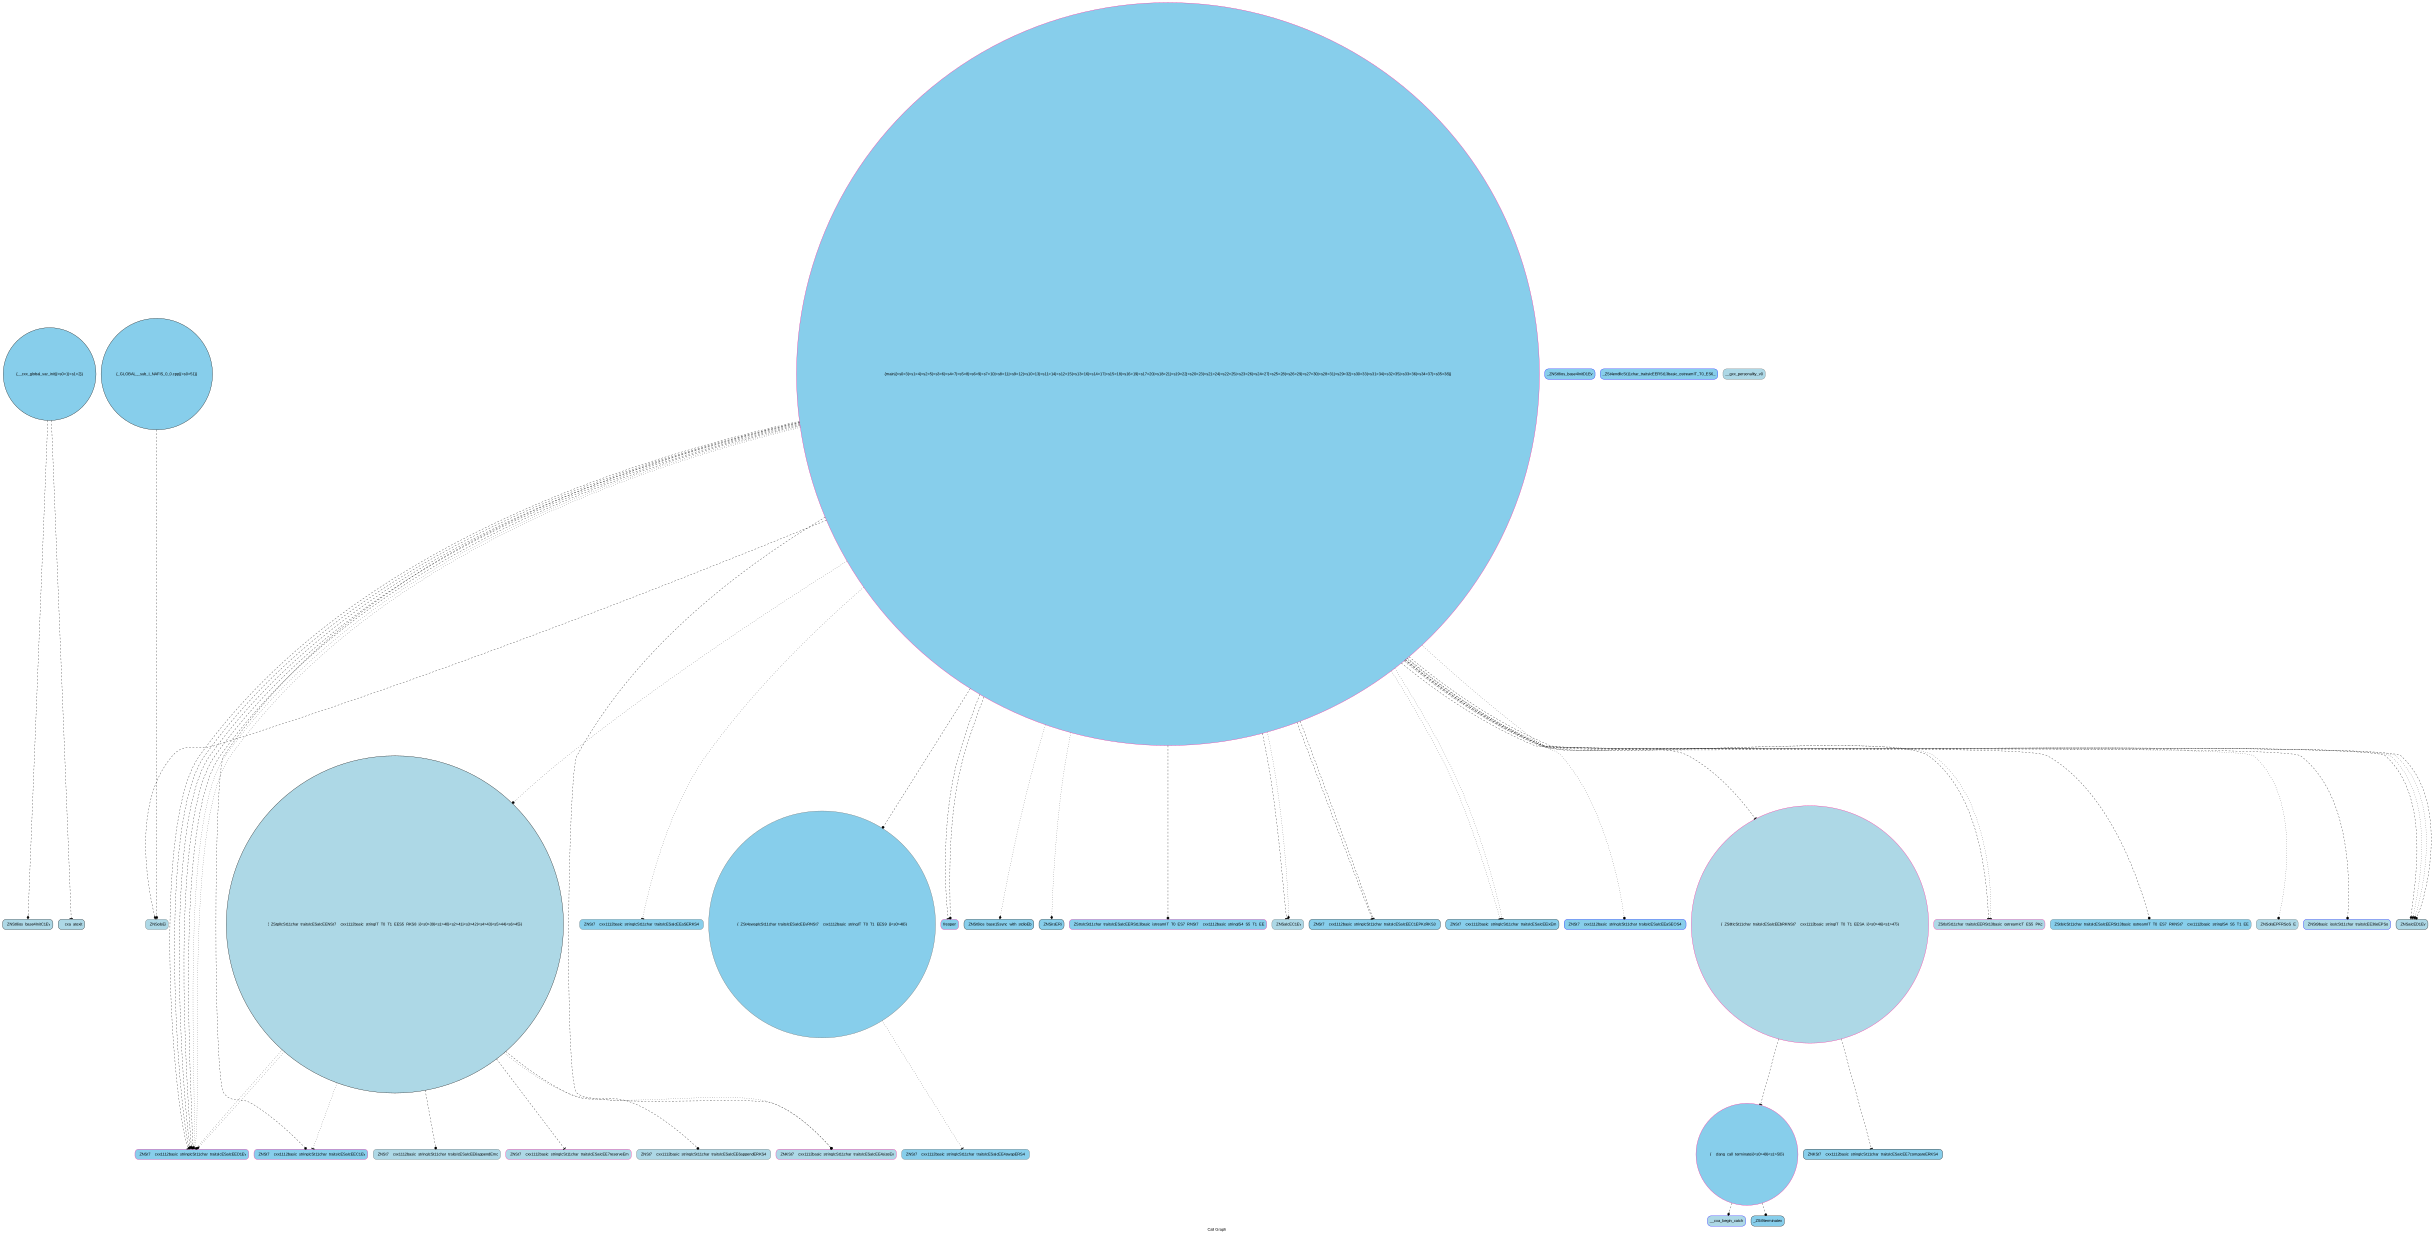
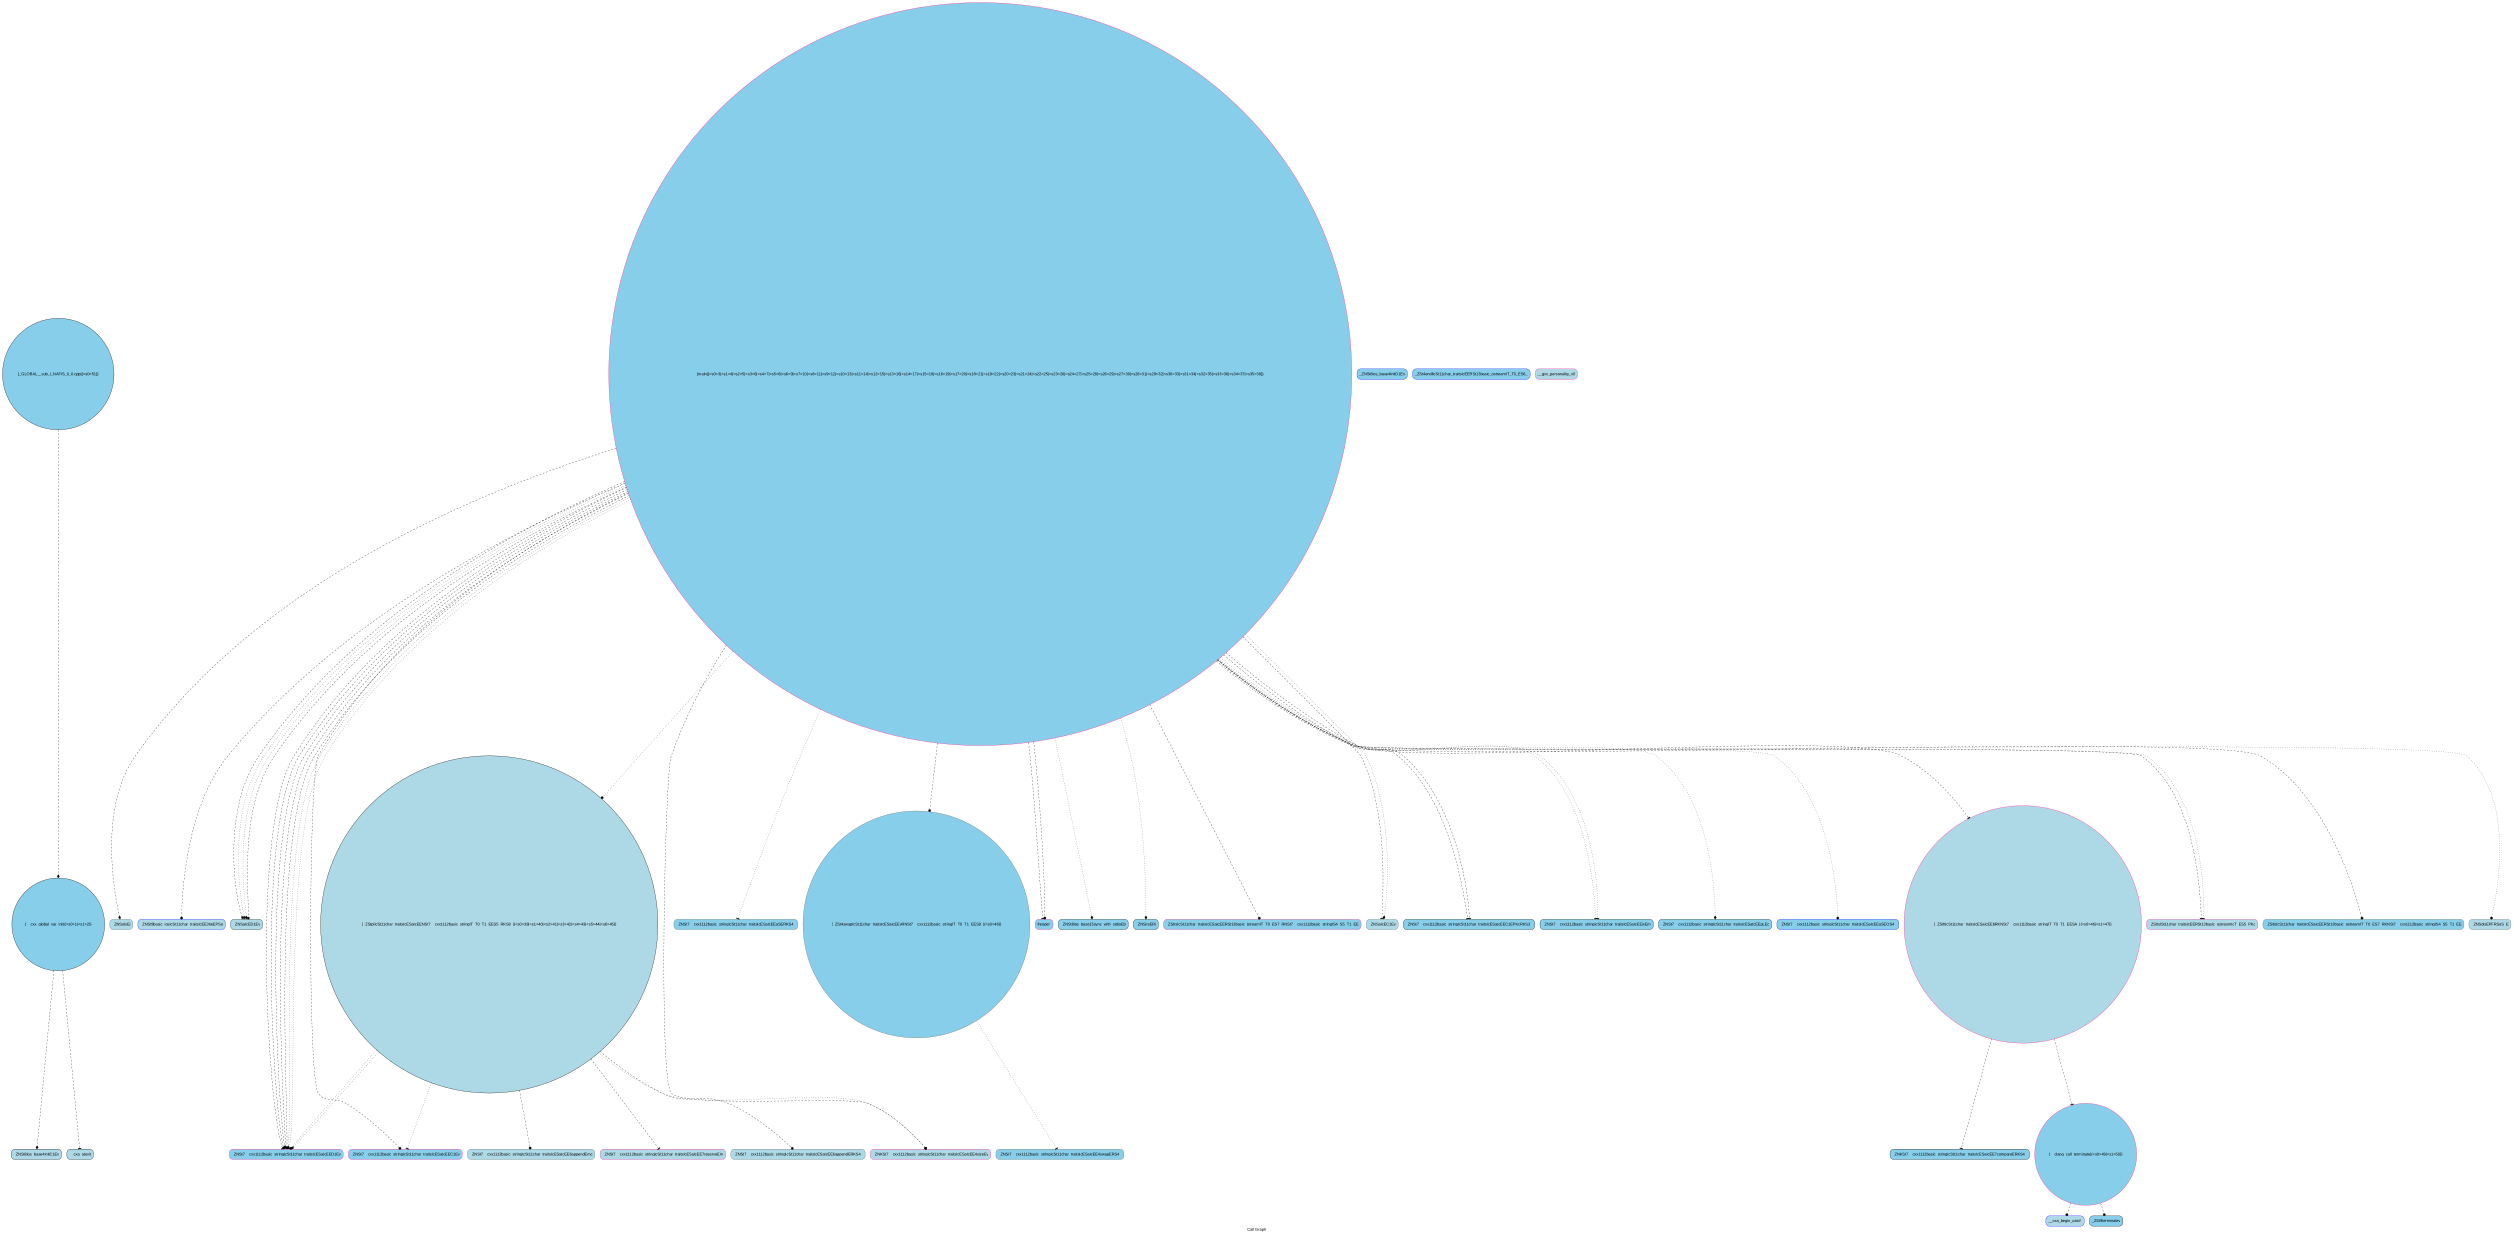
(1744, 374) -> (1556, 374)
(157, 673) -> (58, 652)
none -> (1715, 924)
(1731, 1208) -> (2069, 1208)
